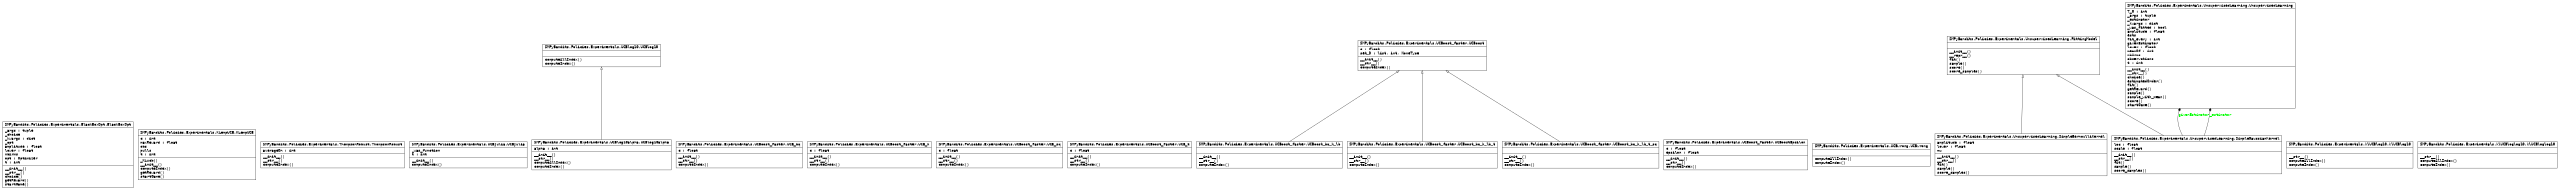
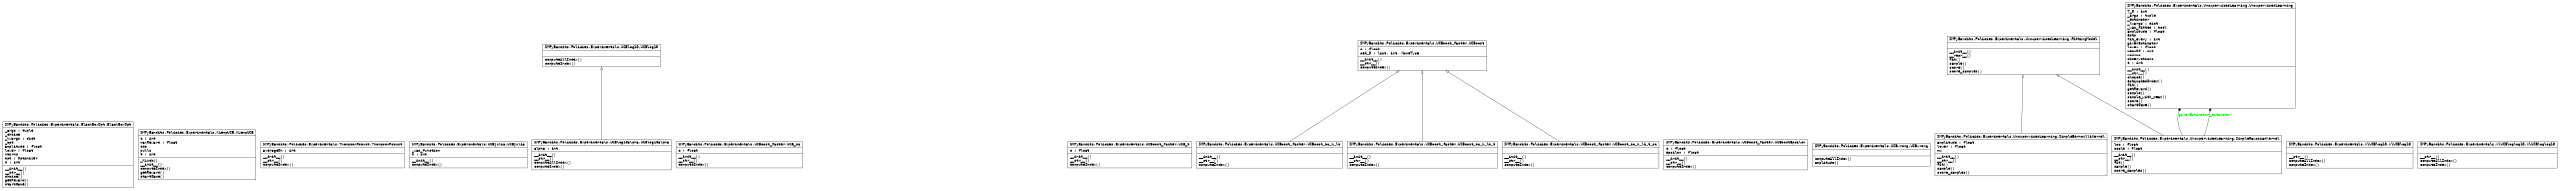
(869, 155) -> none
(999, 155) -> none
(1830, 163) -> (1827, 163)
